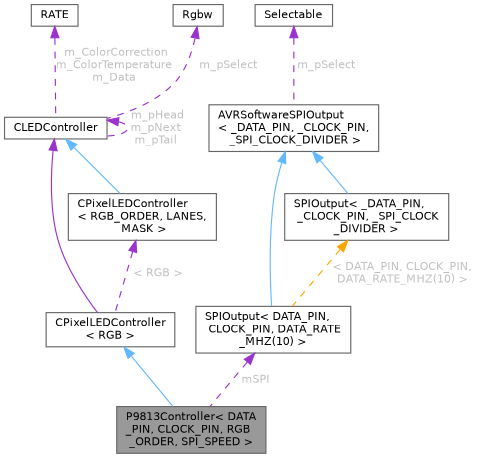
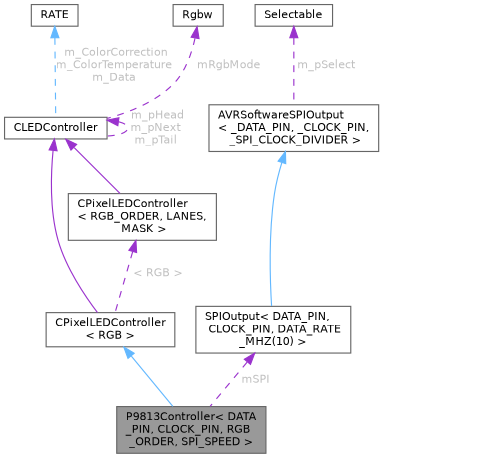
(227, 65) -> (227, 65)
(55, 77) -> (55, 77)
(97, 171) -> (97, 171)
(367, 217) -> none
